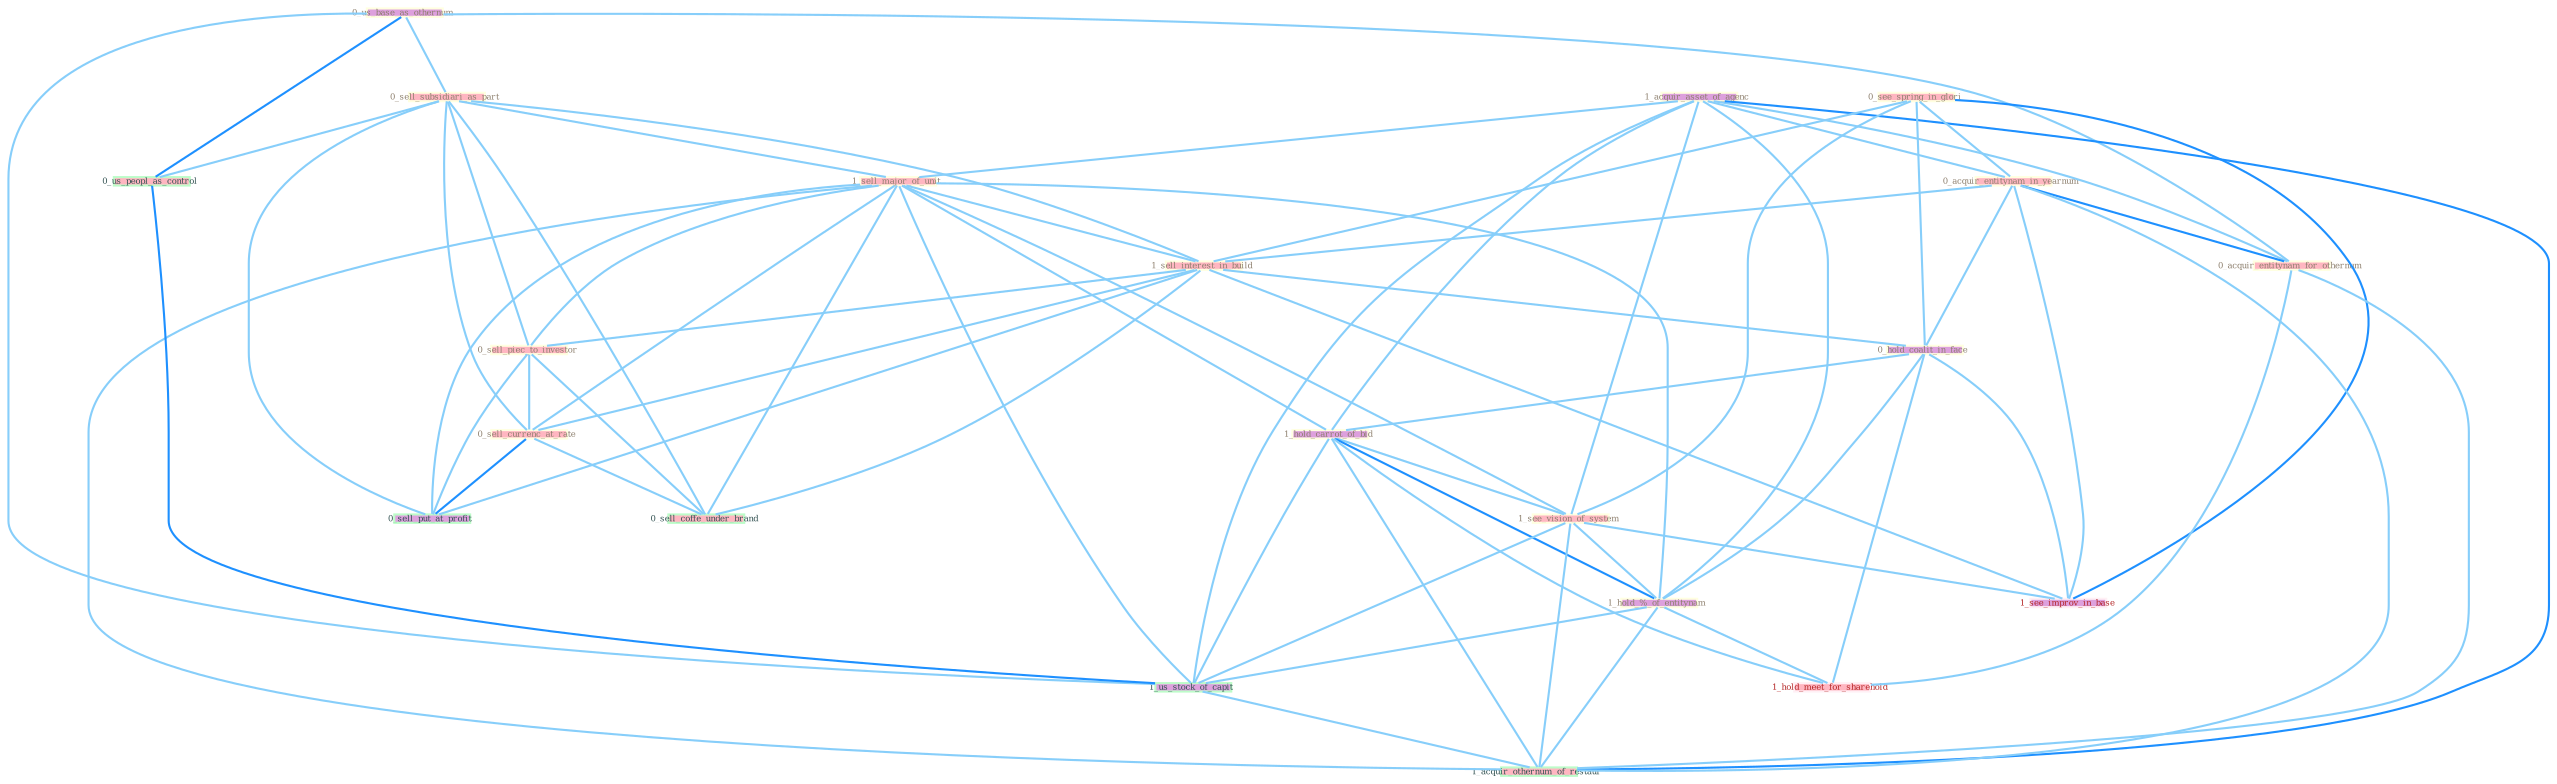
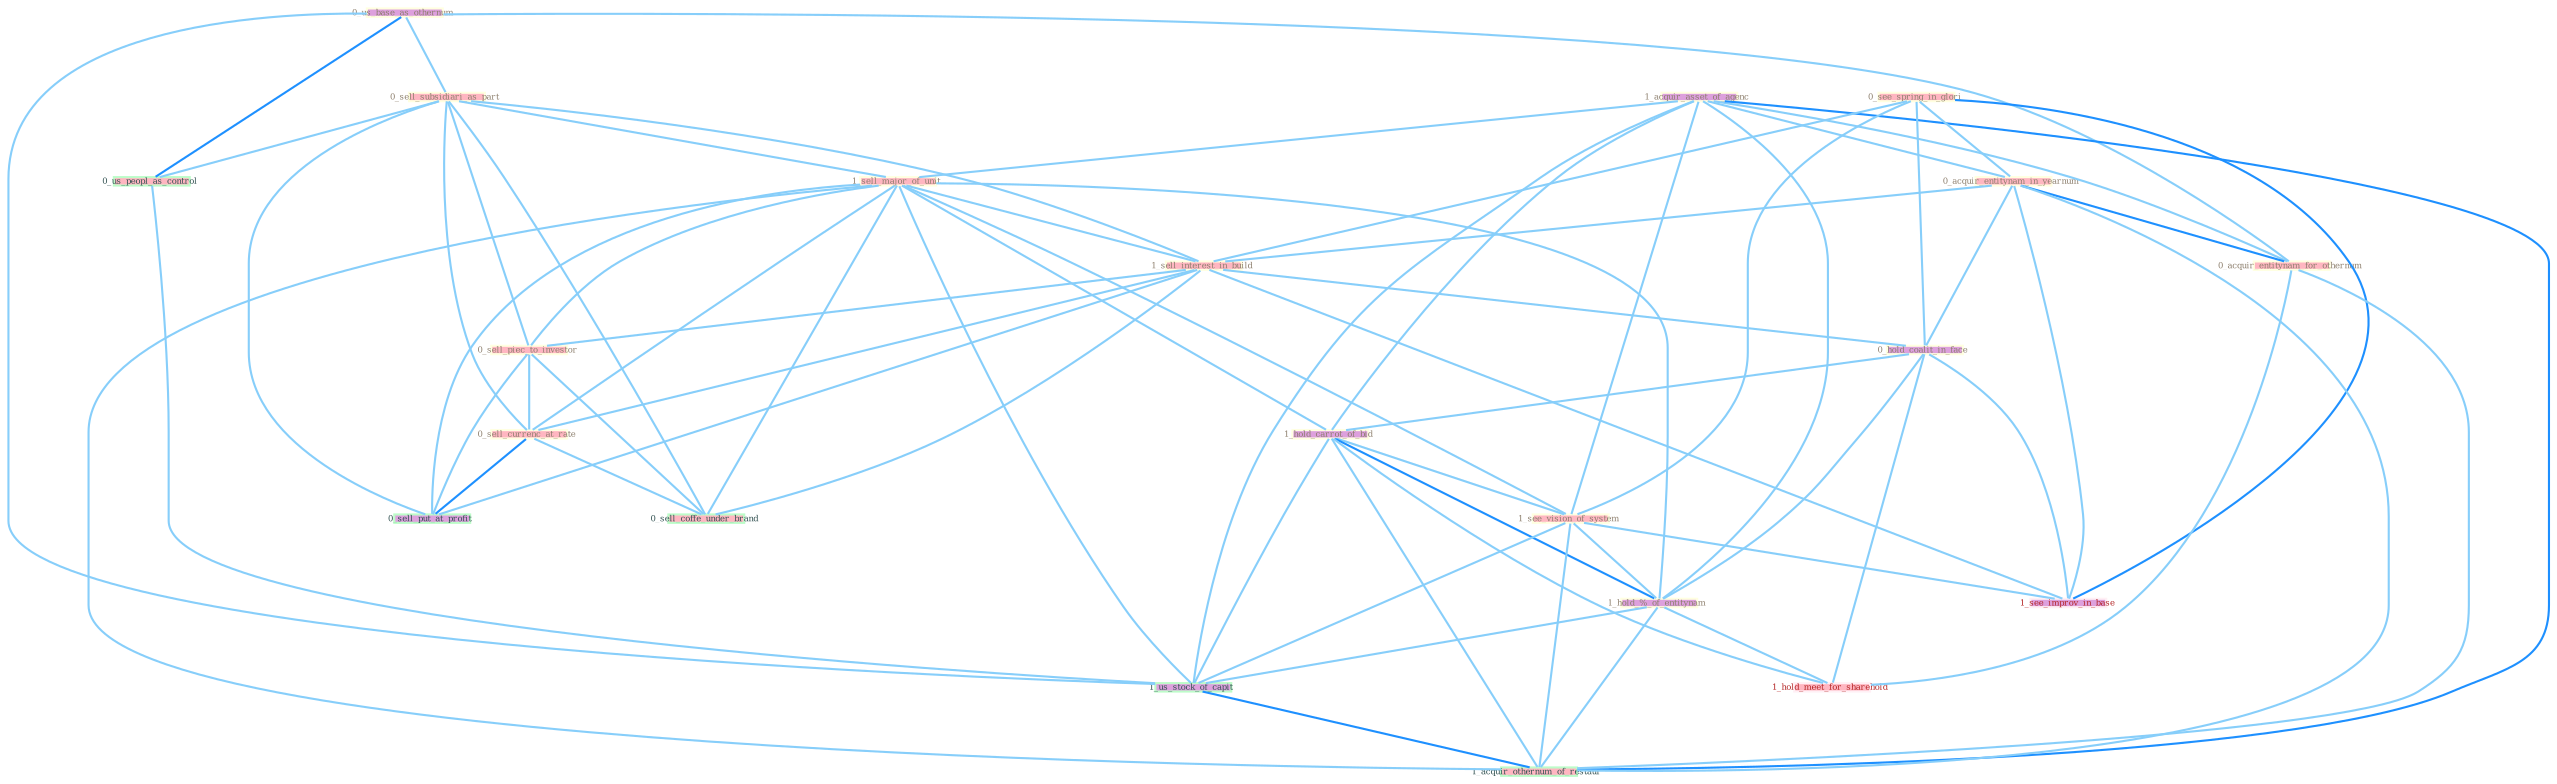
(484, 621) -> (484, 621)
(1366, 729) -> (1366, 729)
